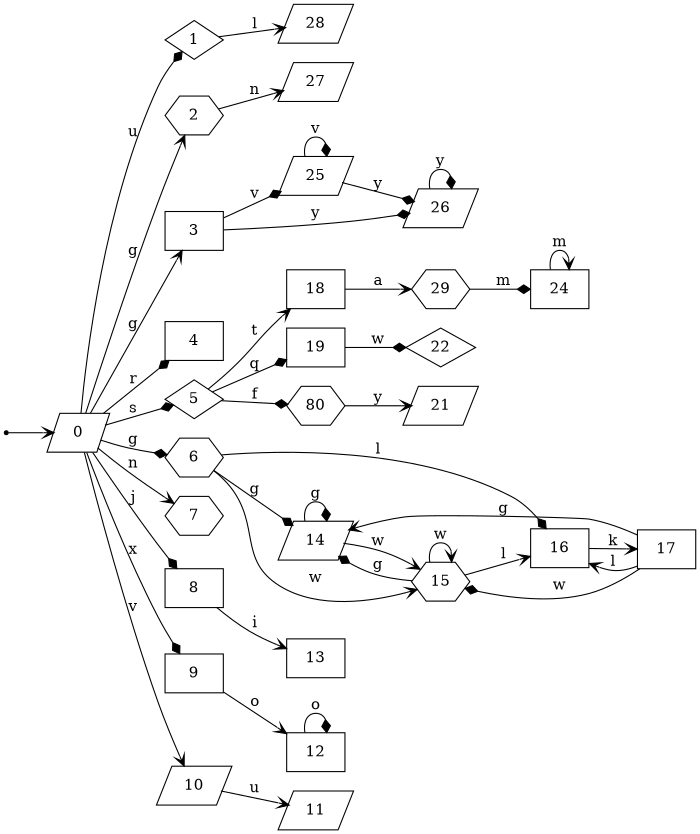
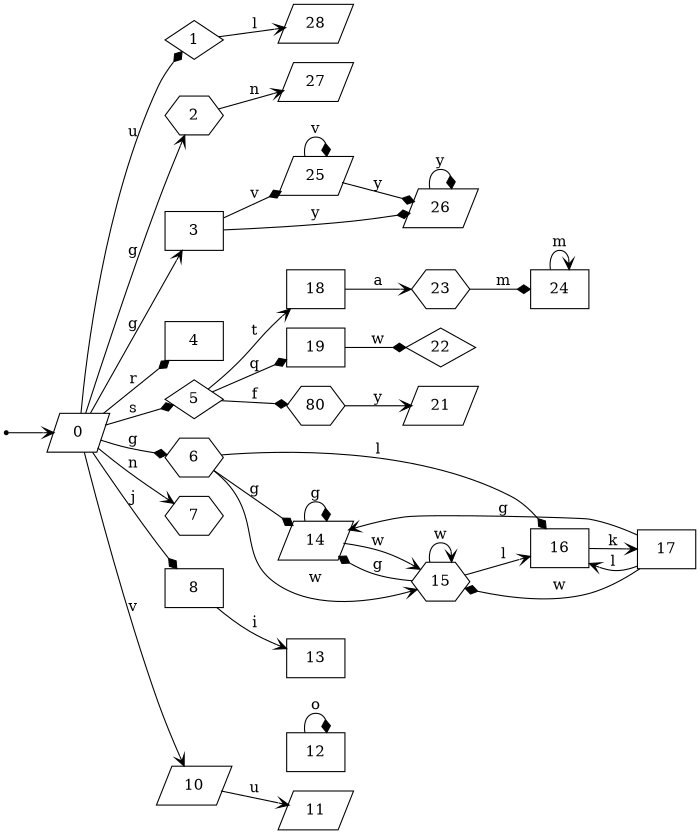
(441, 289) -> (441, 289)
(194, 673) -> none
